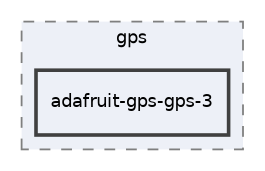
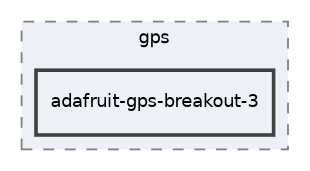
(132, 103) -> (155, 103)
